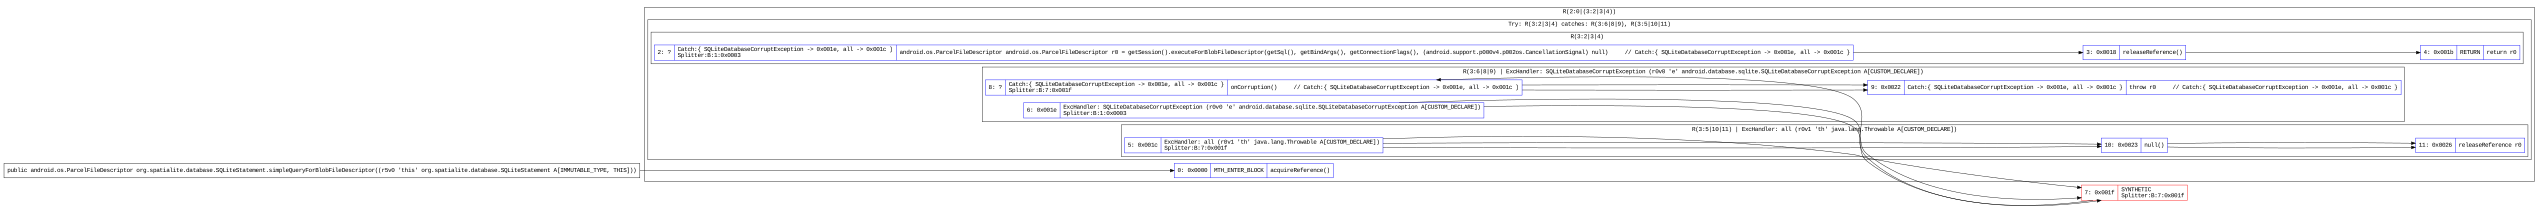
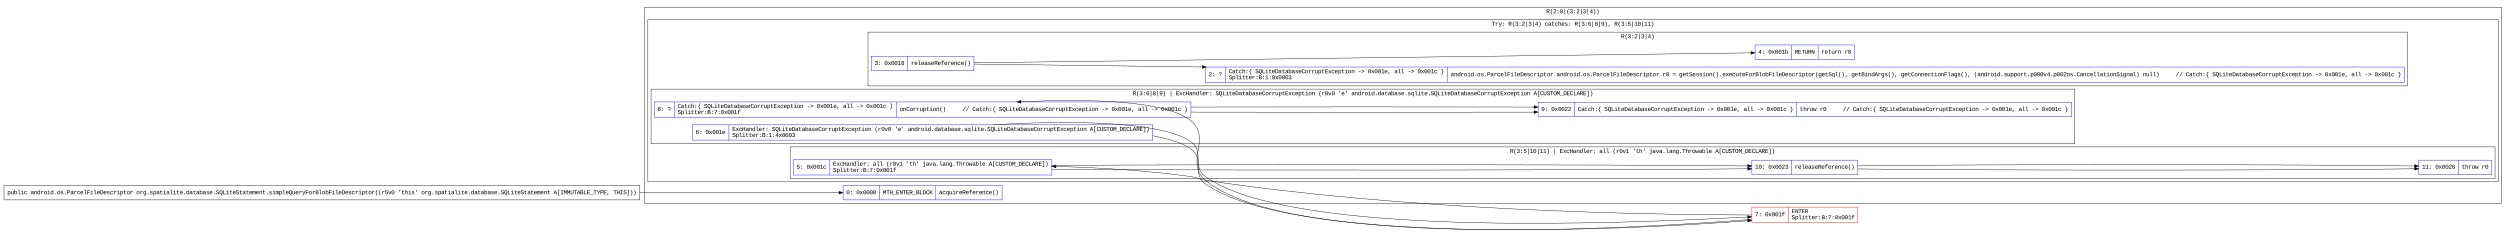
(1966, 53) -> (1088, 66)
(1095, 113) -> (764, 135)
(1679, 140) -> (1386, 200)
(2154, 145) -> (1825, 167)
(2490, 145) -> (2475, 167)
(2136, 189) -> (1800, 212)
